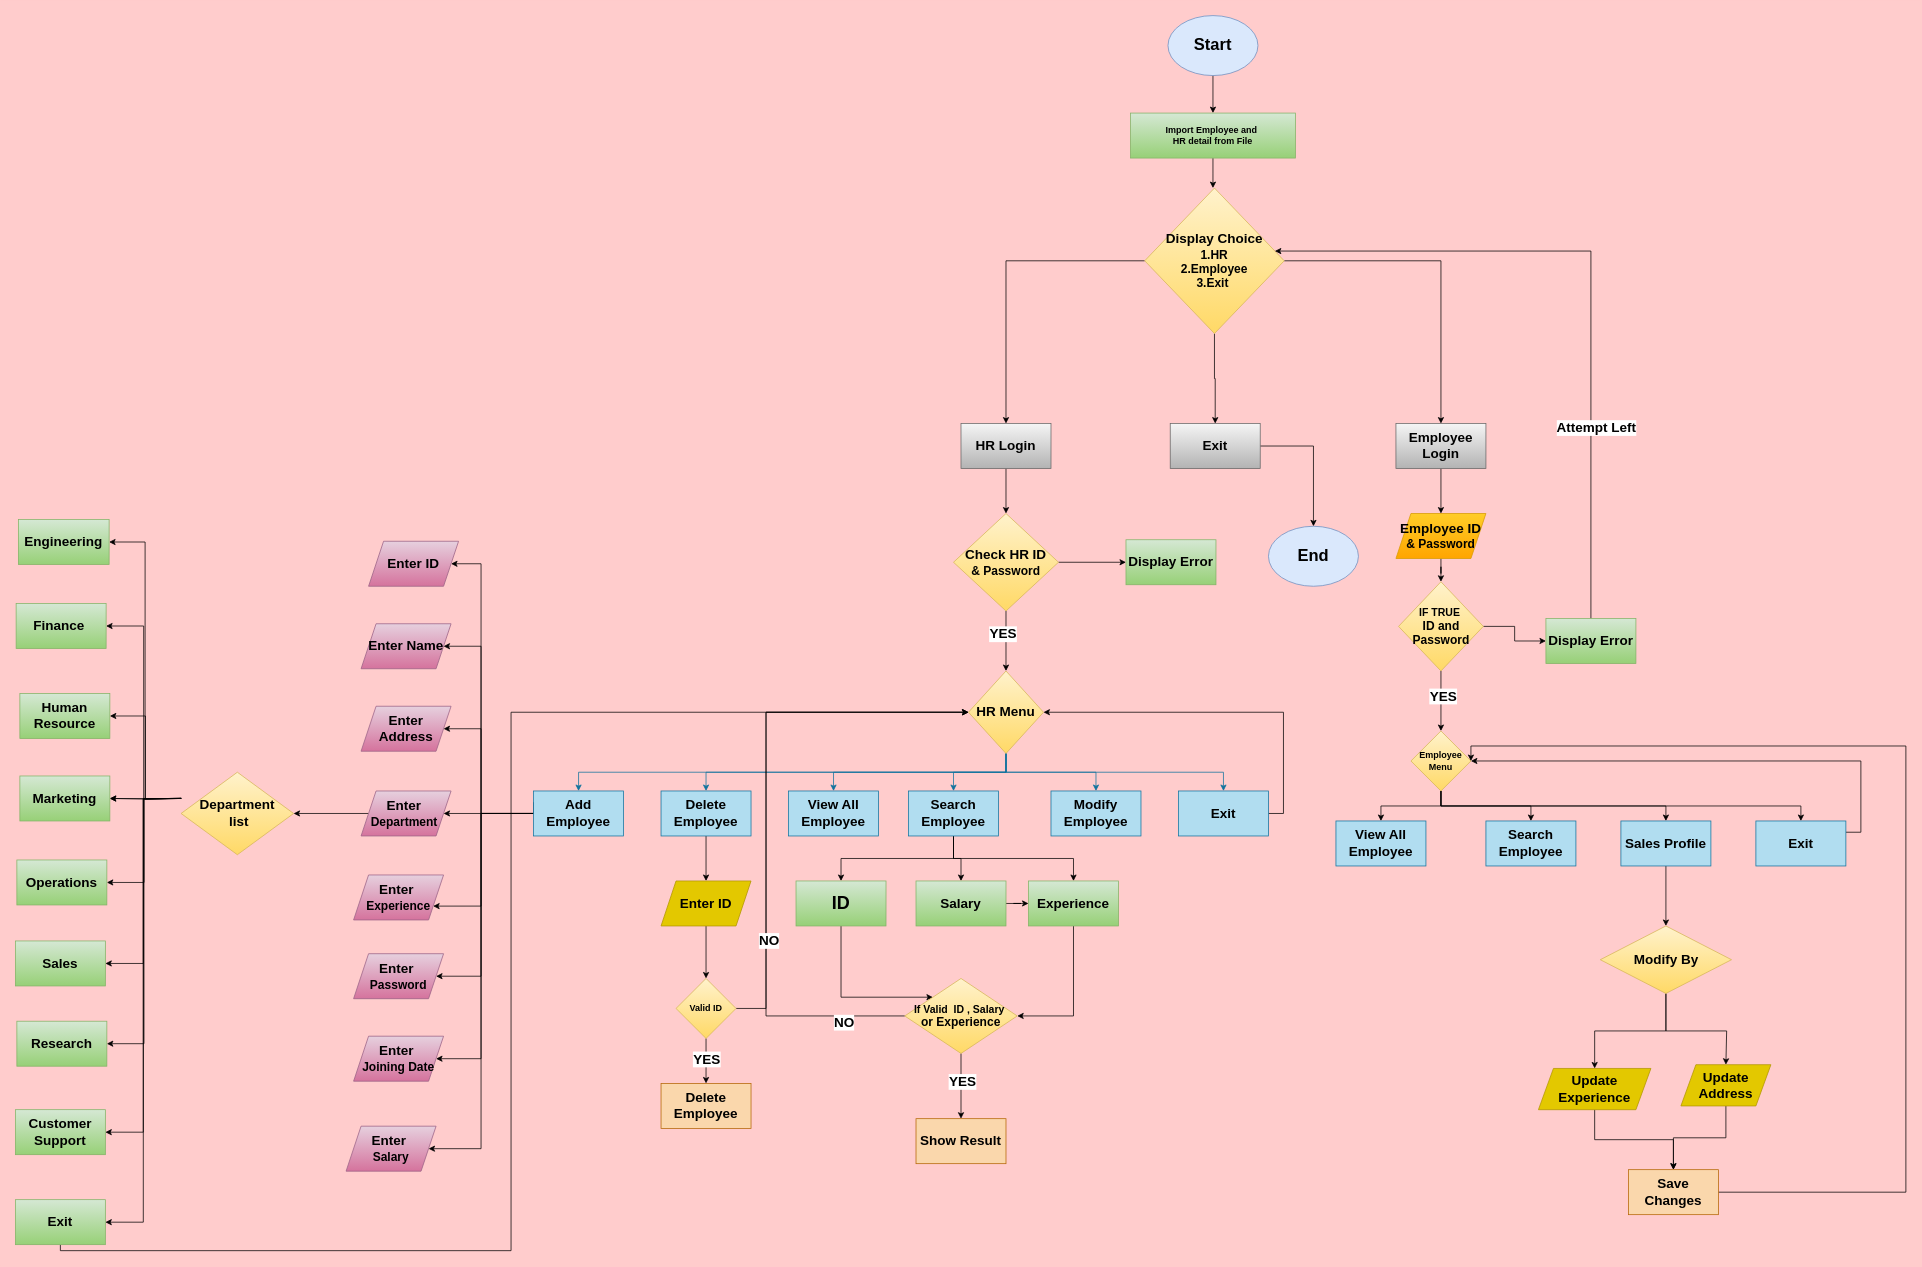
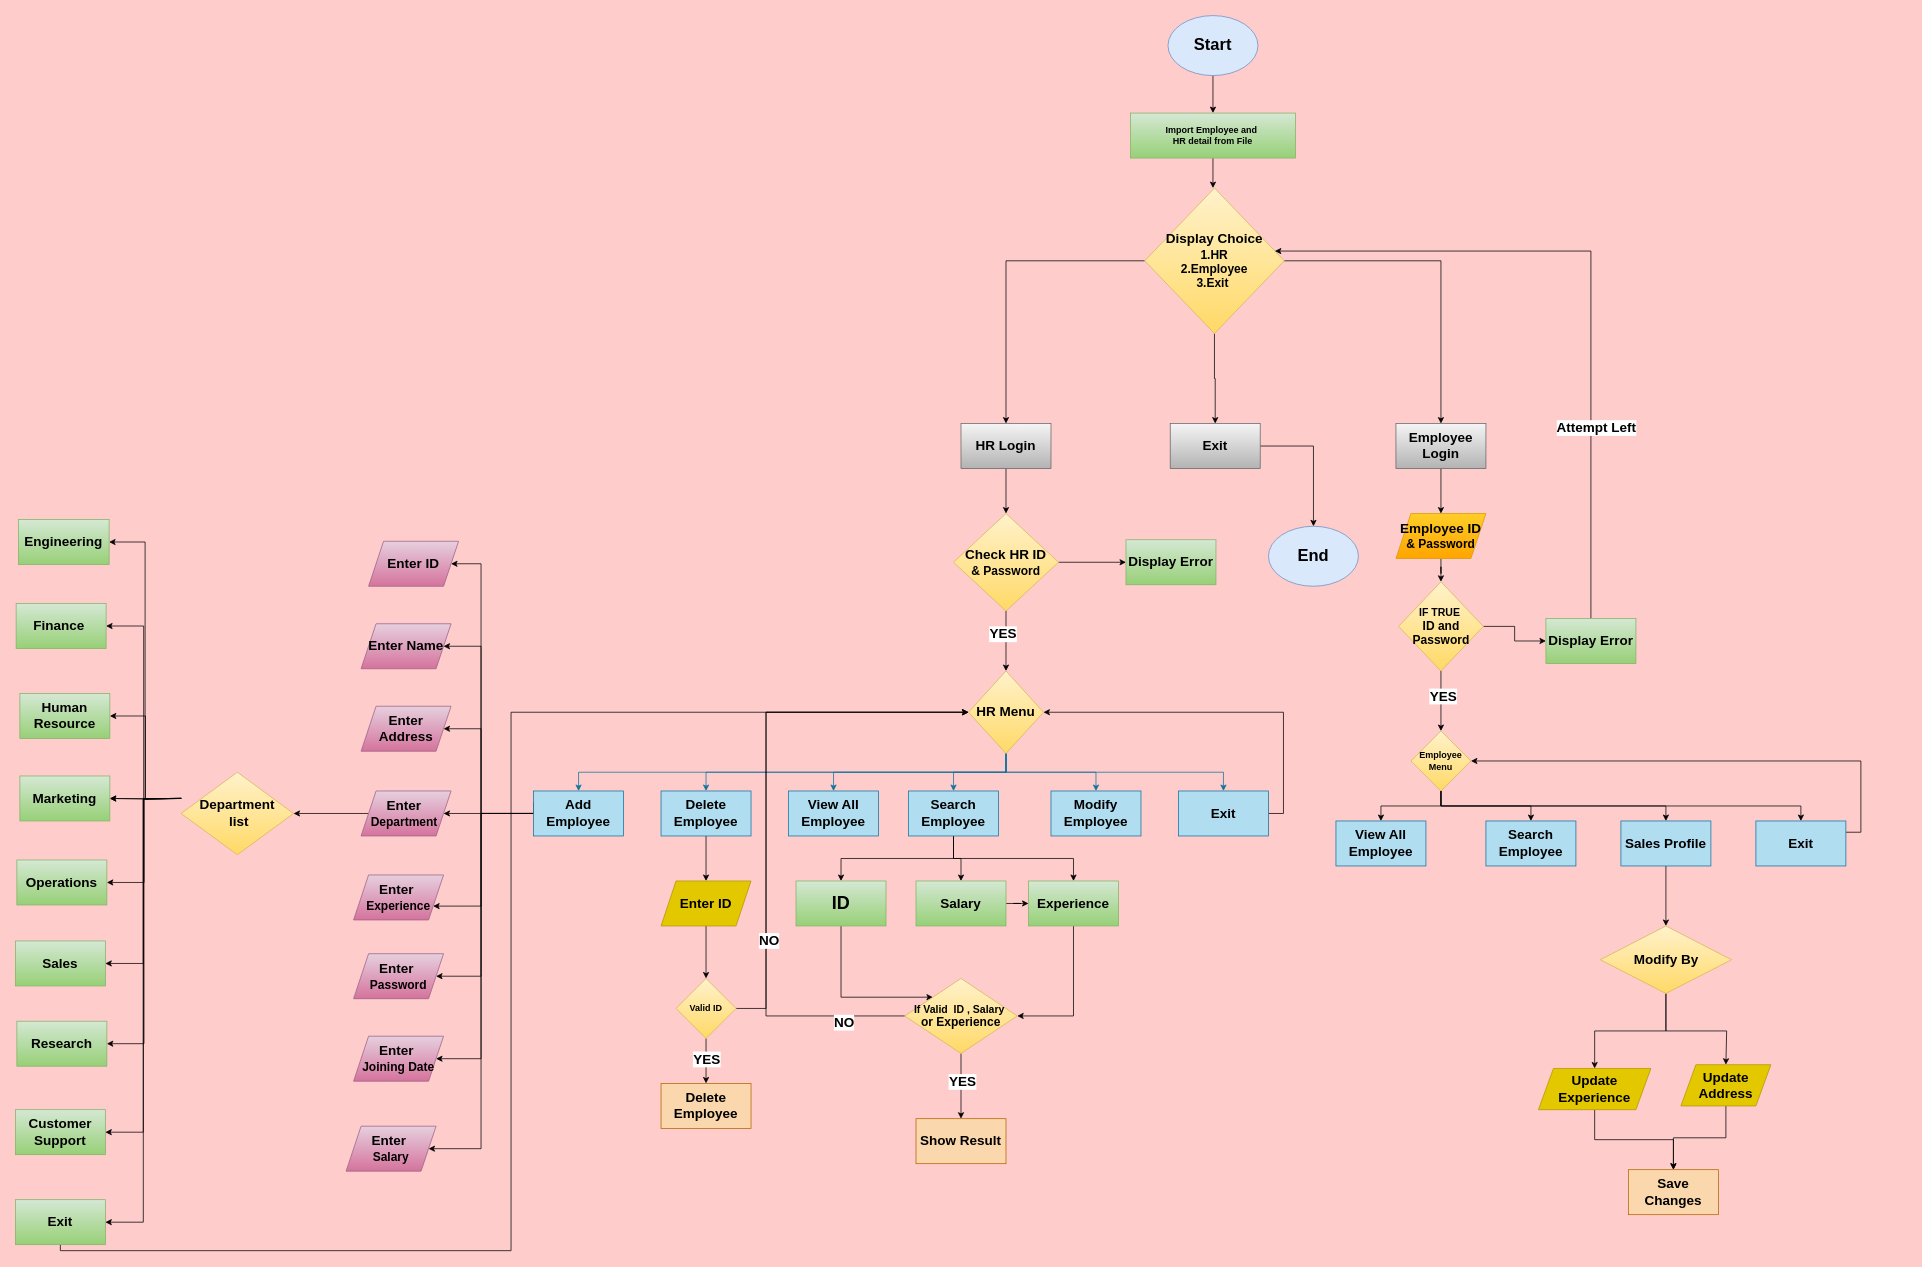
(1814, 1192) -> none
